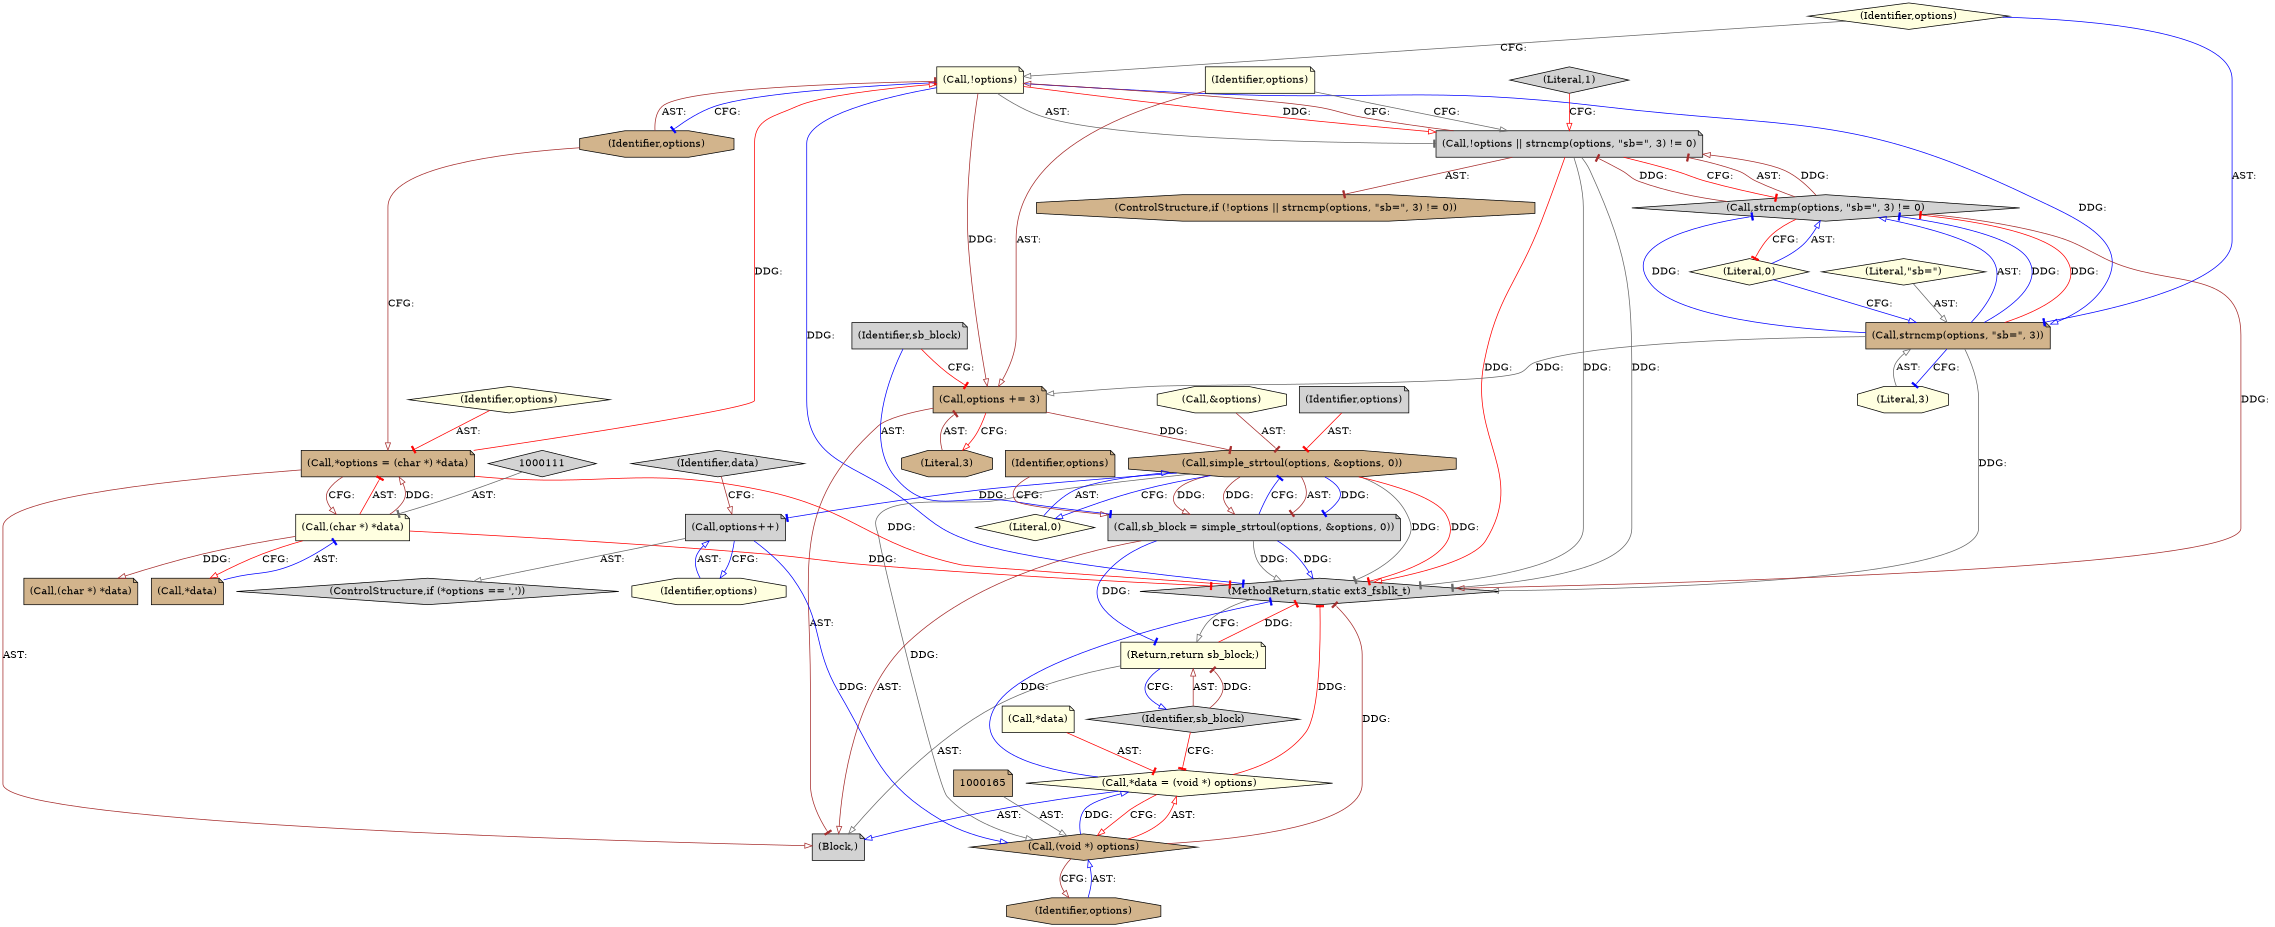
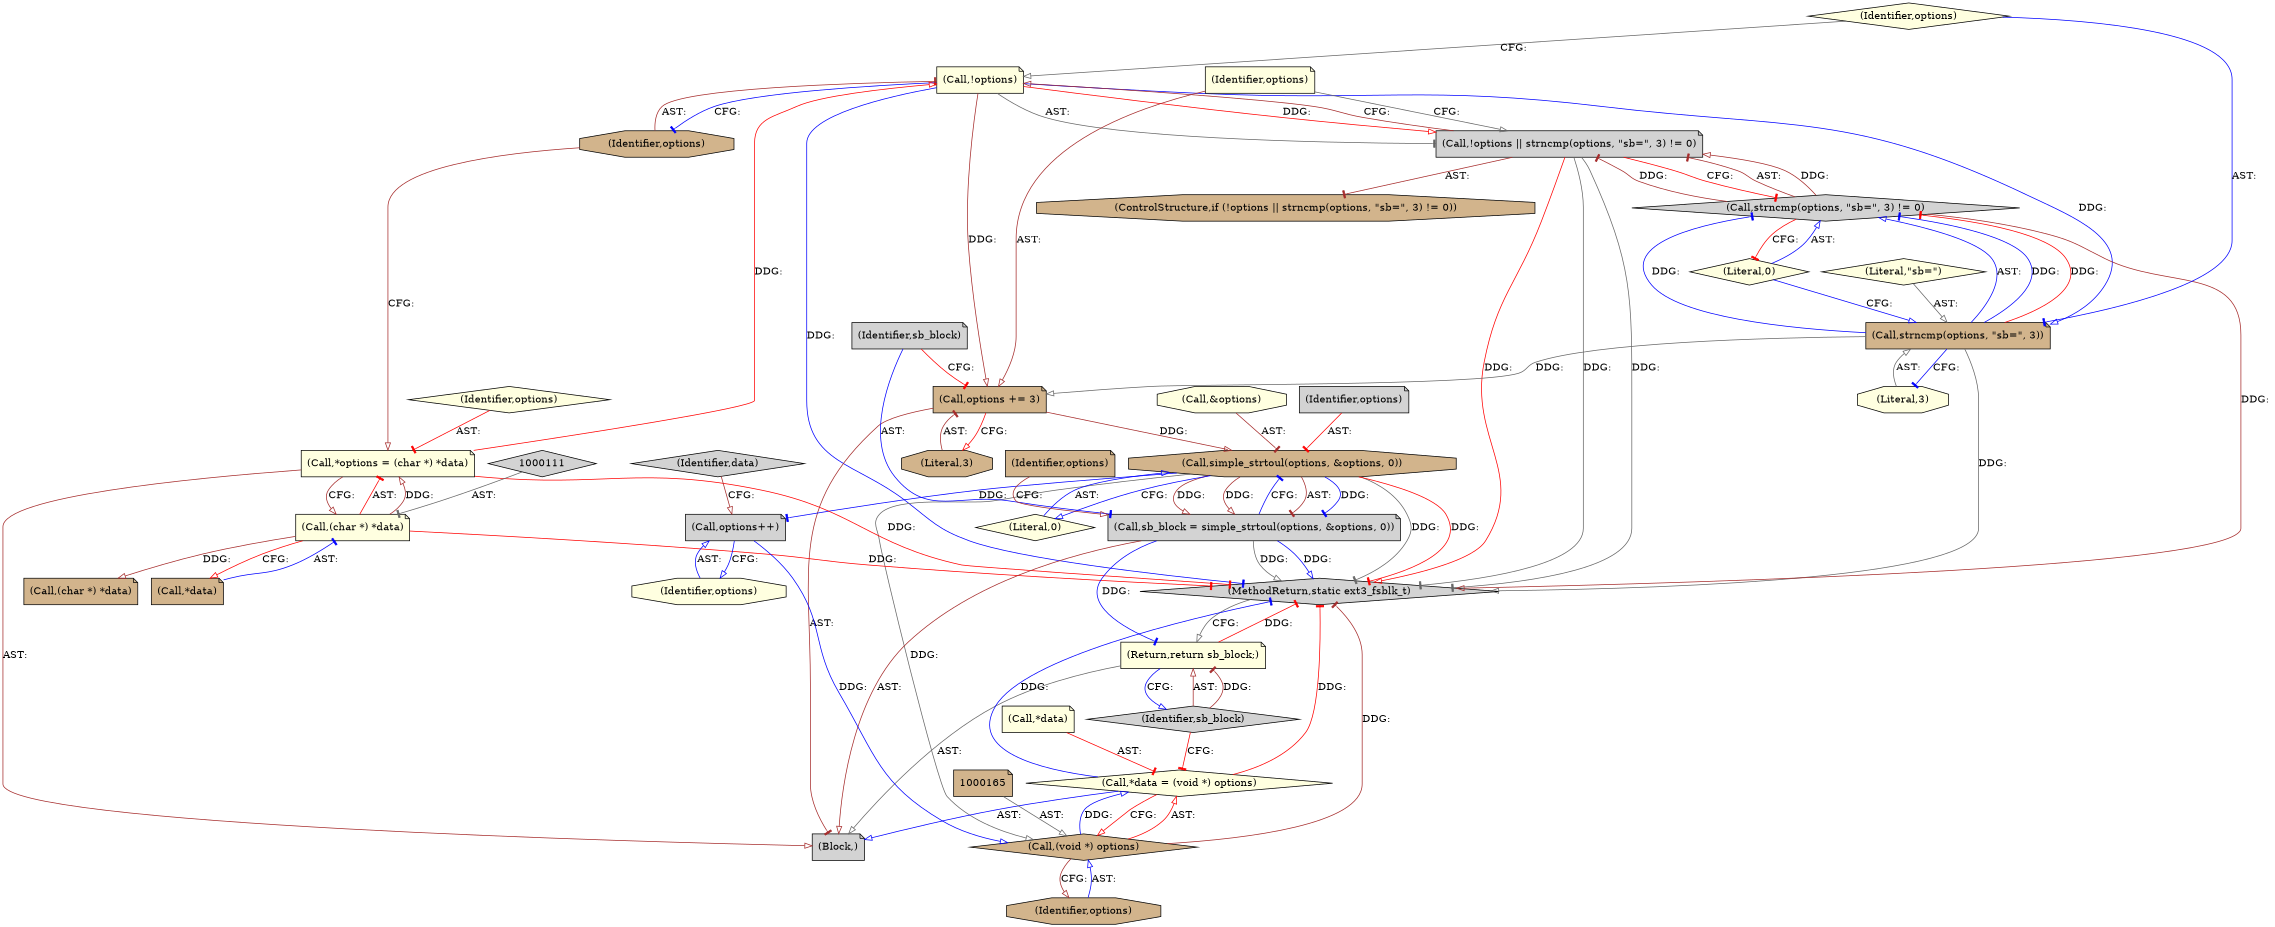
(1569, 80) -> none
(1137, 431) -> (1137, 431)
(388, 464) -> (388, 464)
(428, 591) -> none
